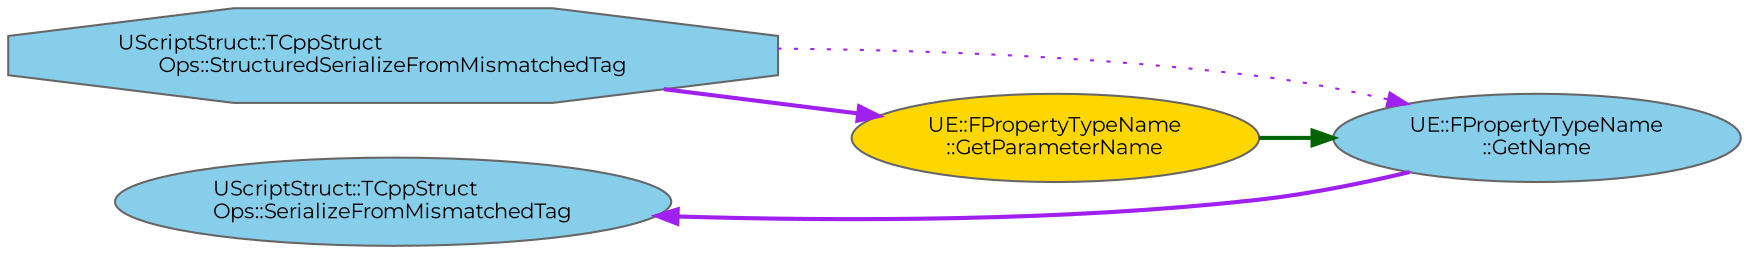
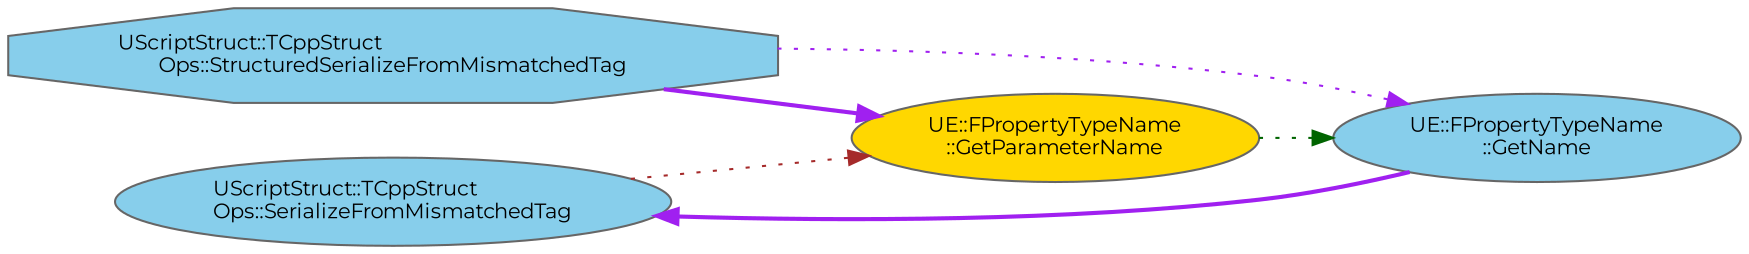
(1286, 138) -> (1286, 138)
none -> (739, 168)
